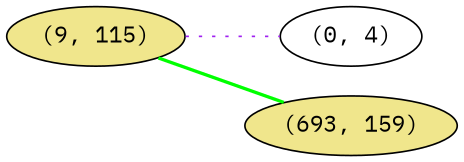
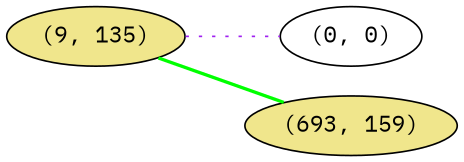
(96, 36) -> (96, 36)
(351, 36) -> (351, 36)
